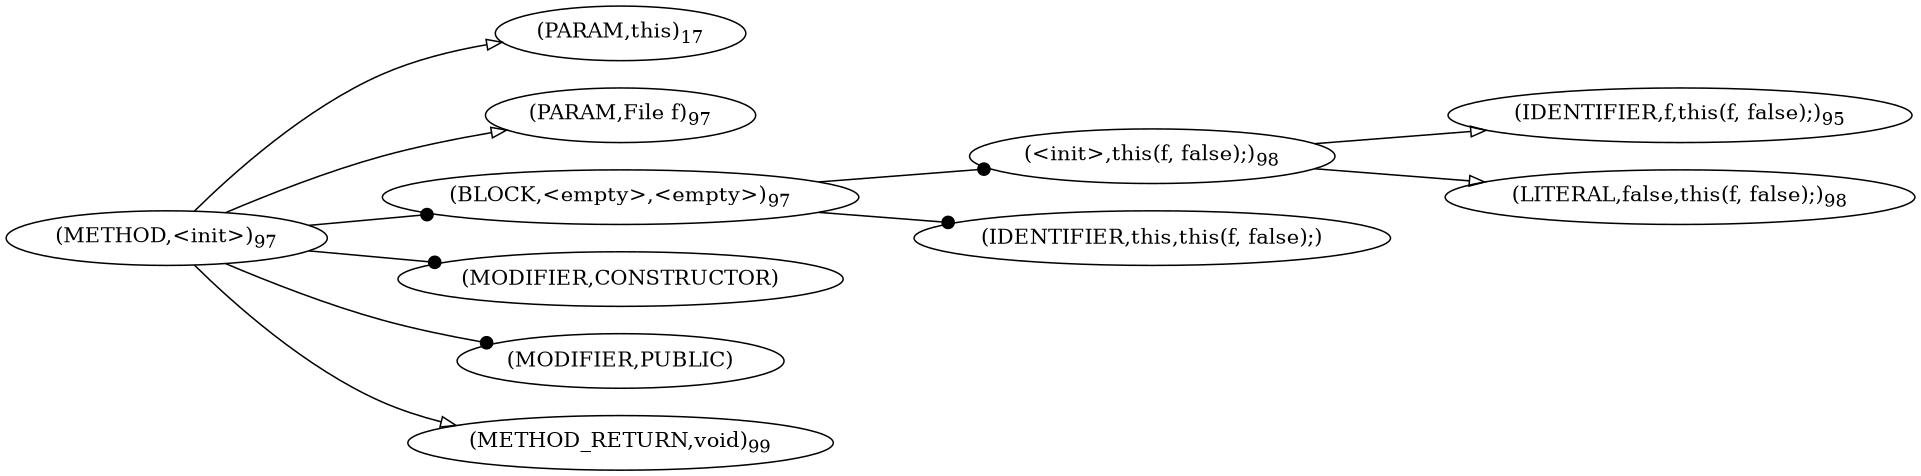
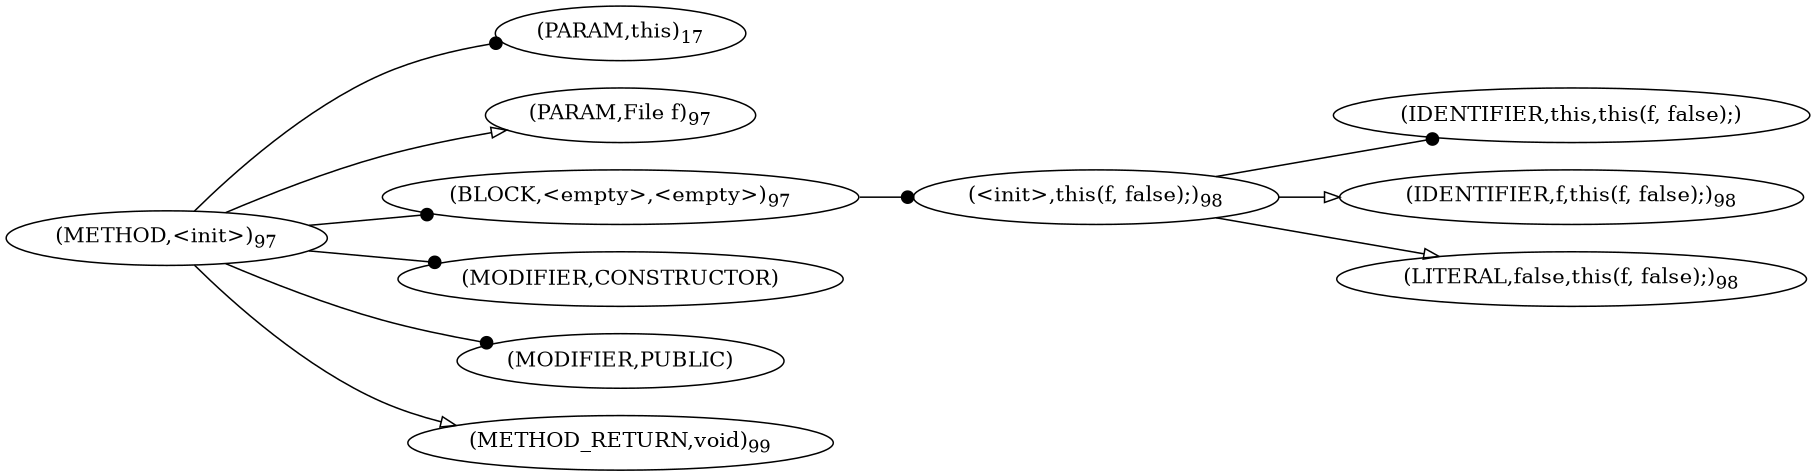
(327, 104) -> (329, 103)
(1834, 113) -> (1726, 195)
(880, 217) -> (1321, 158)
